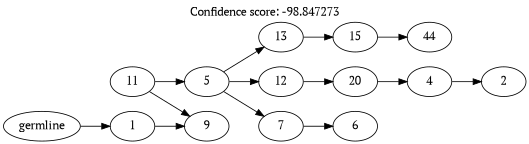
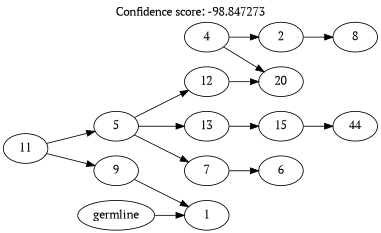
none -> (355, 37)
(388, 82) -> (240, 57)
(166, 126) -> (158, 191)
